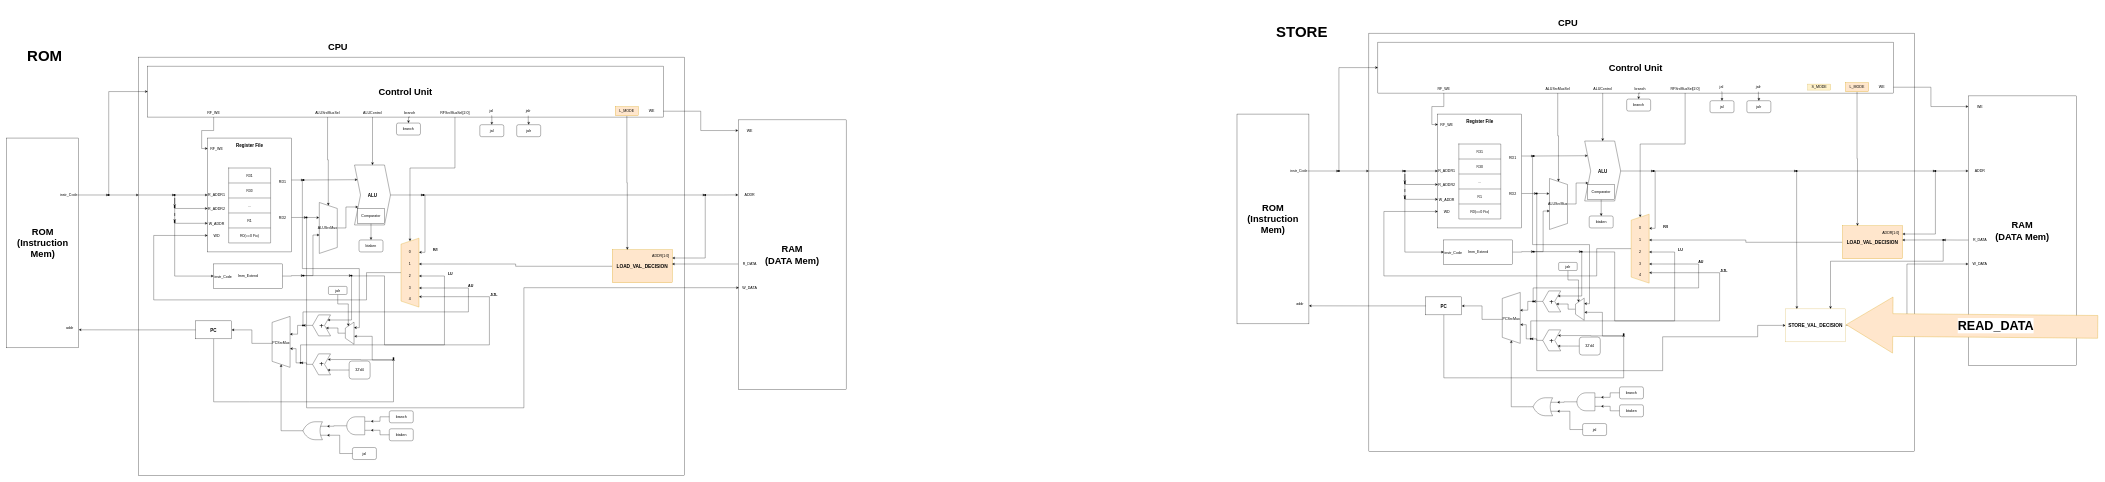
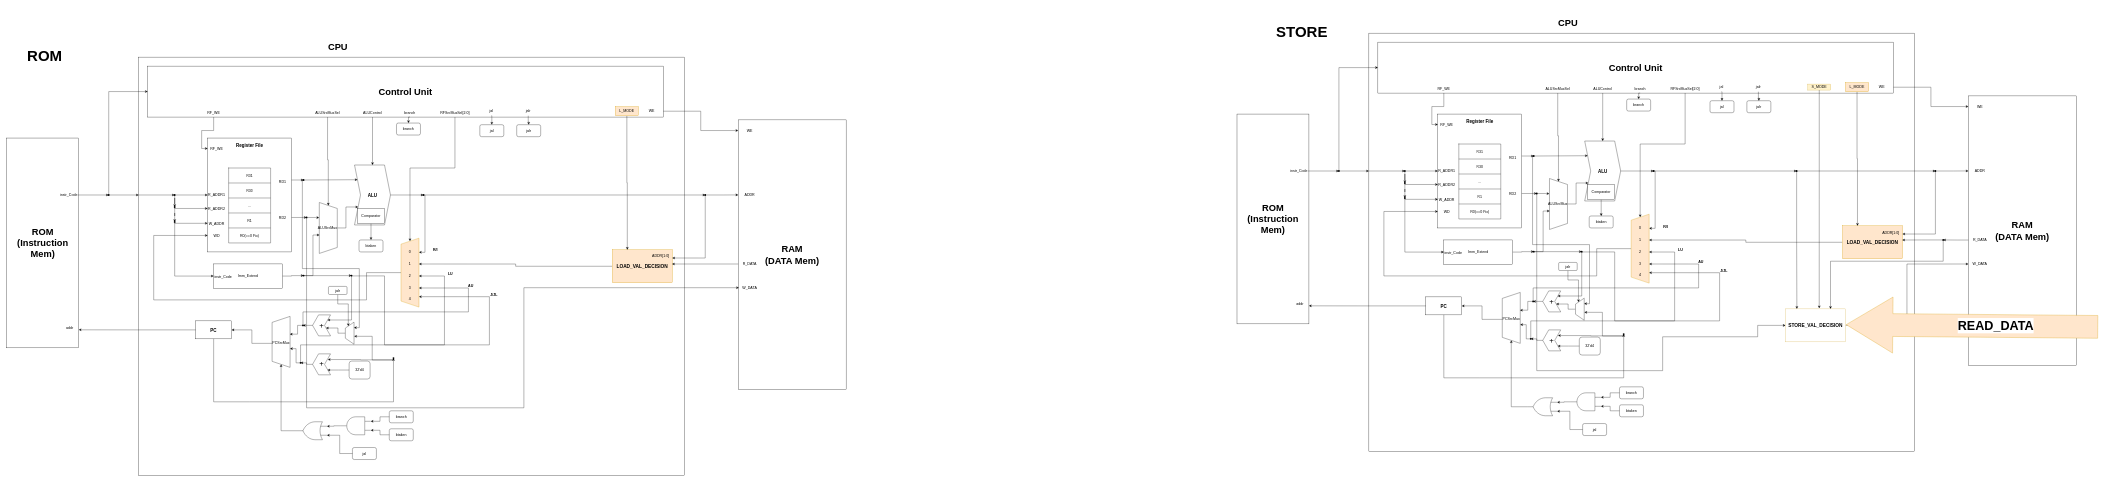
none -> (1820, 305)
